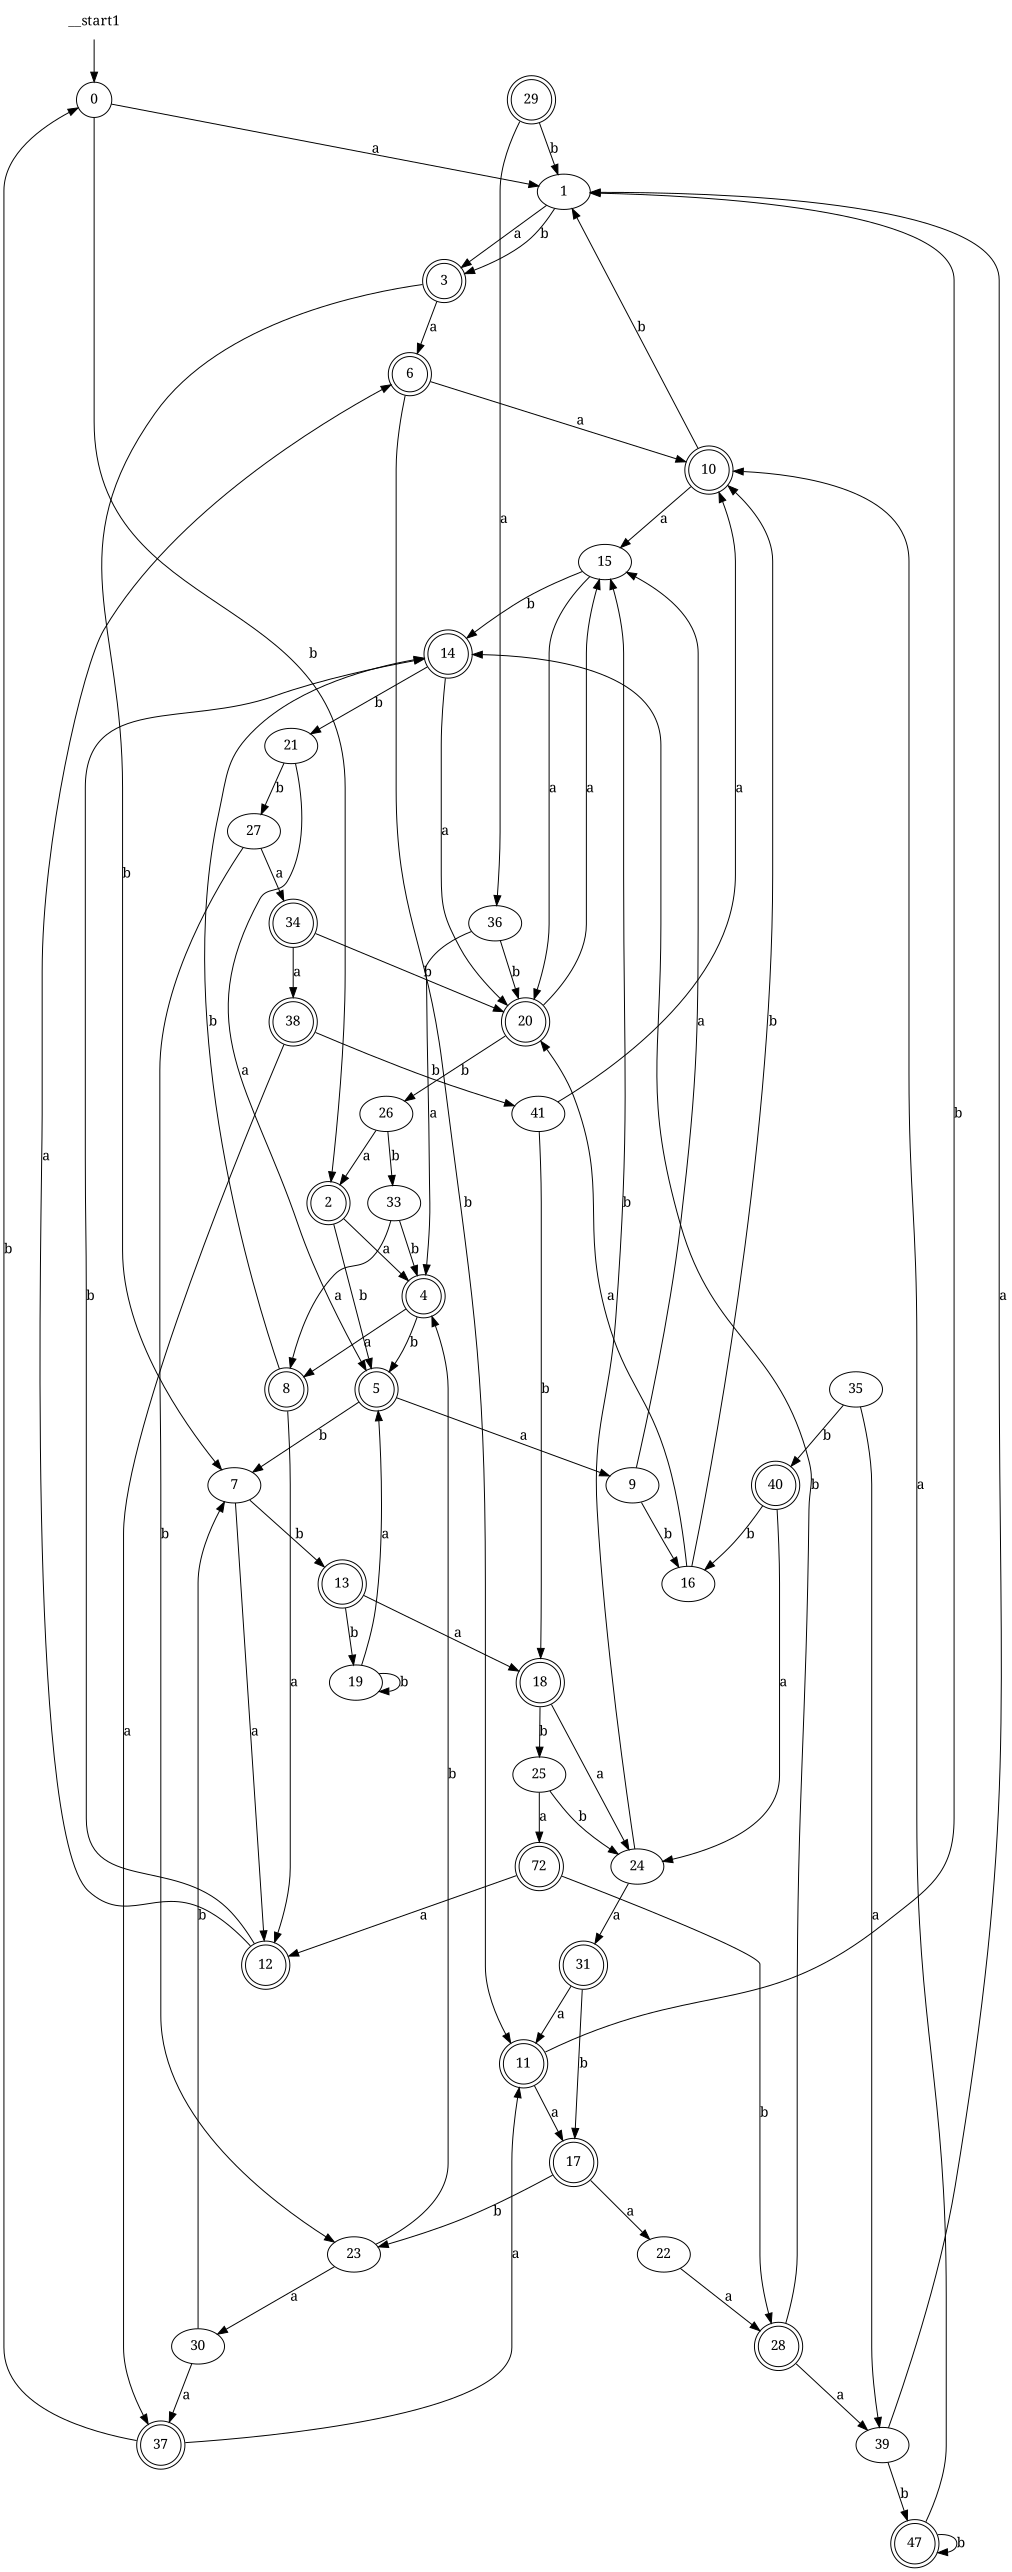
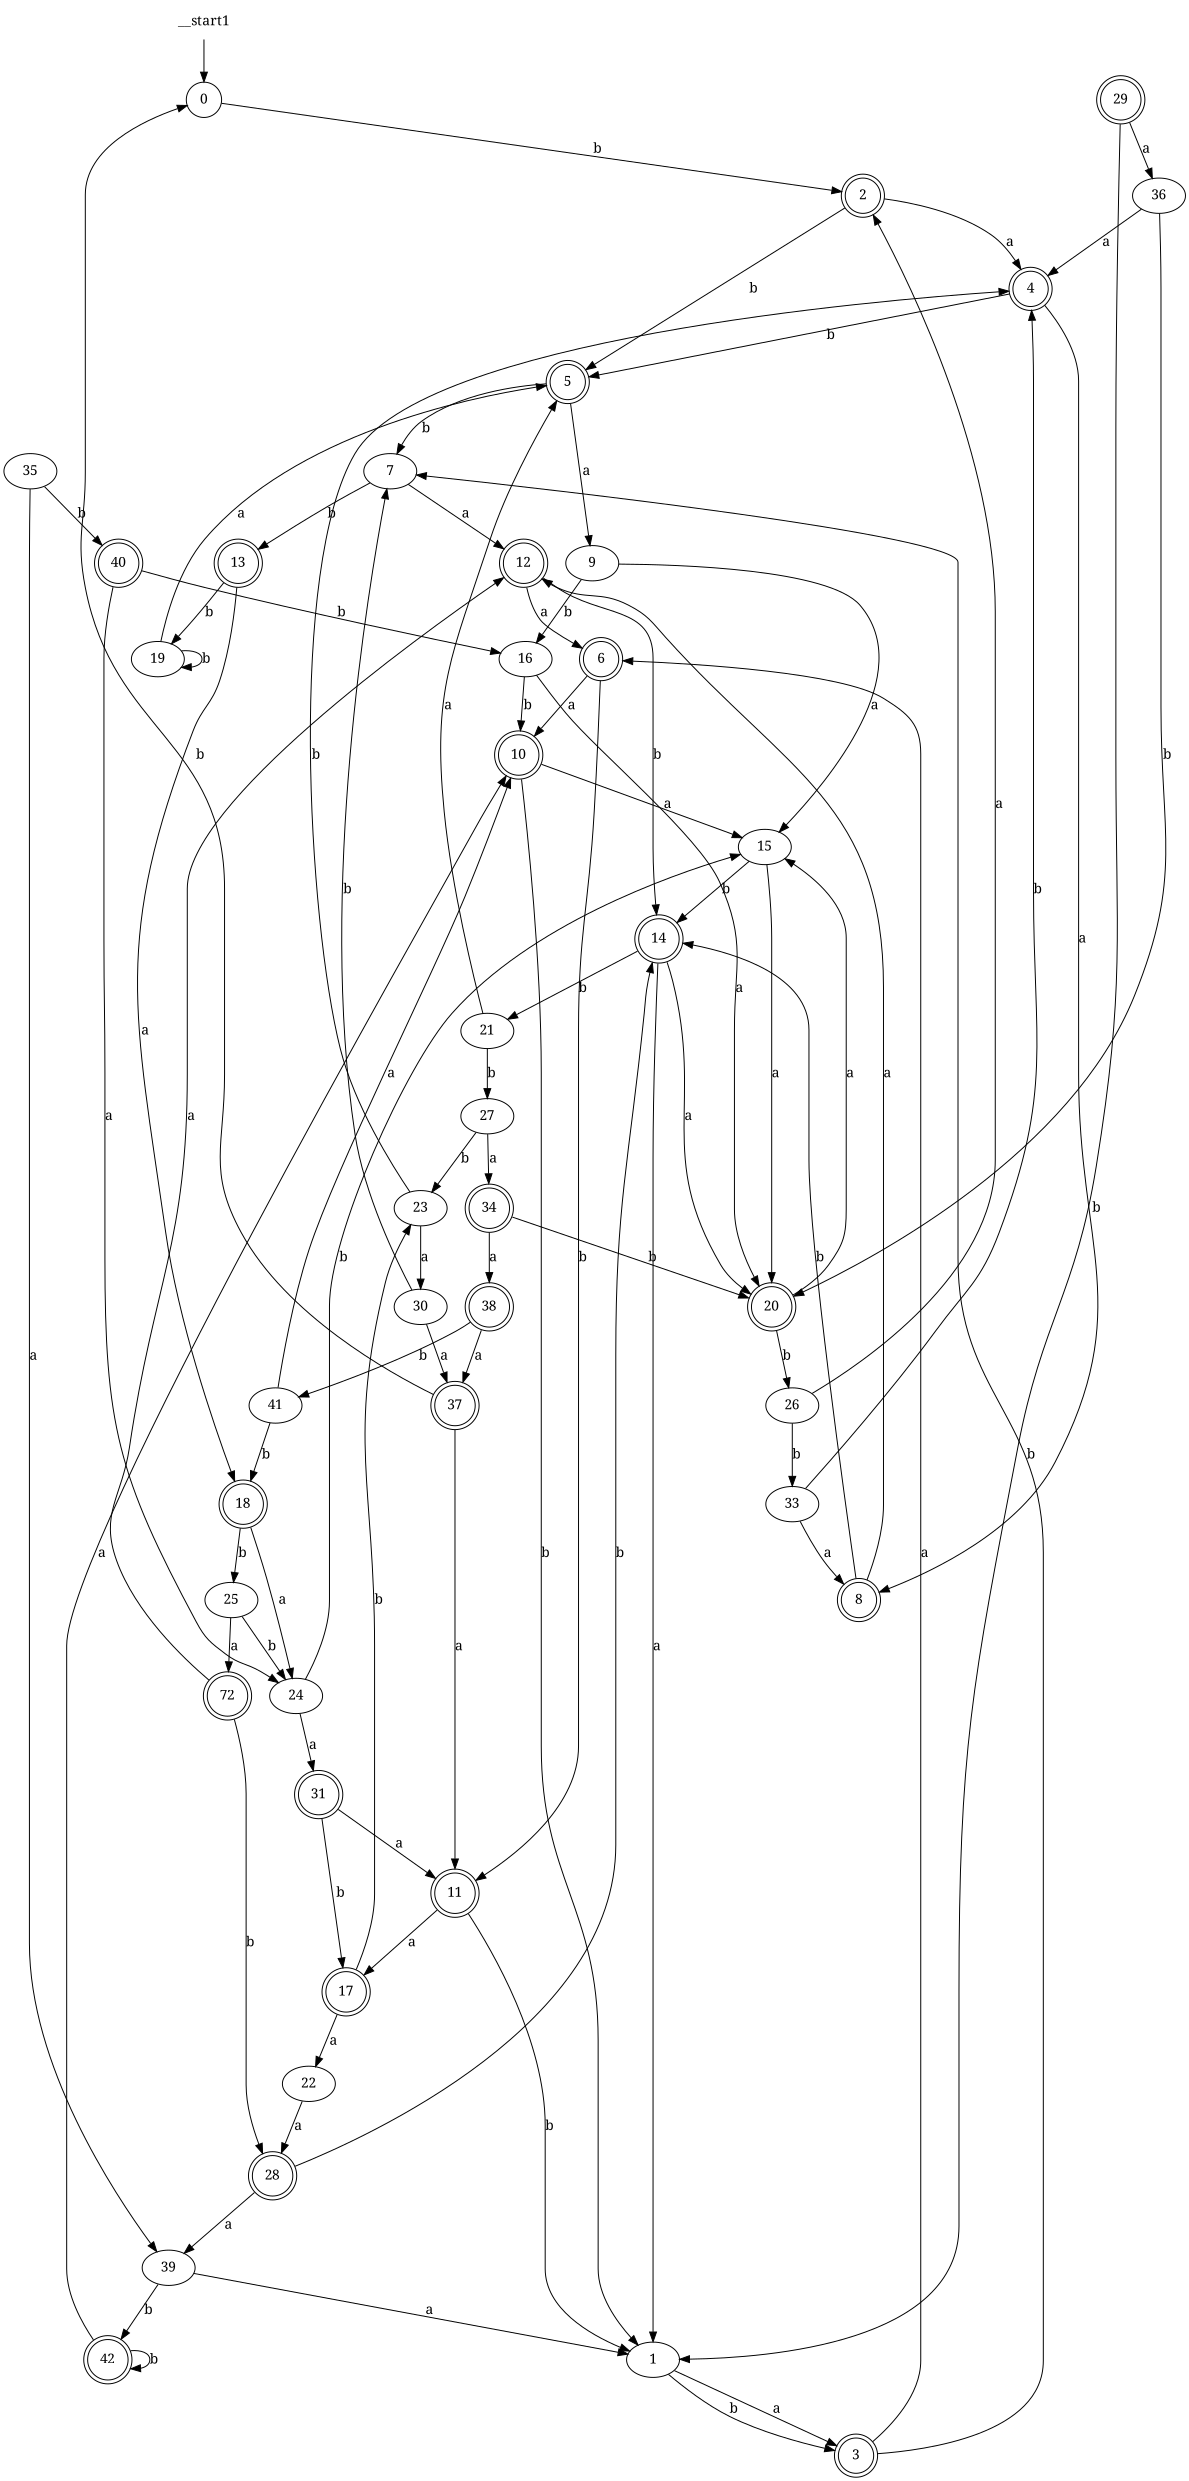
(320, 144) -> (653, 1648)
(915, 2544) -> (108, 2360)
